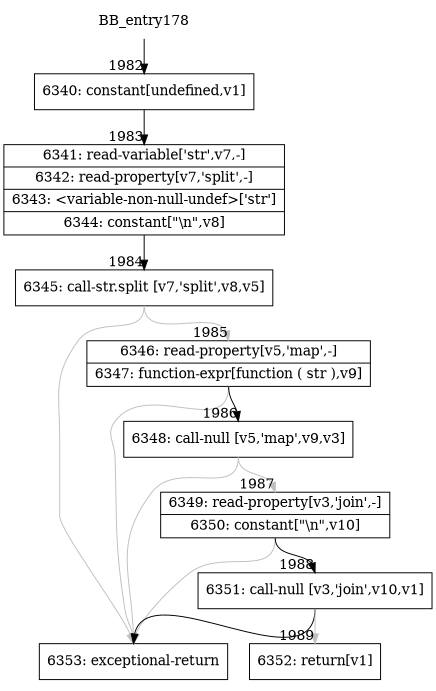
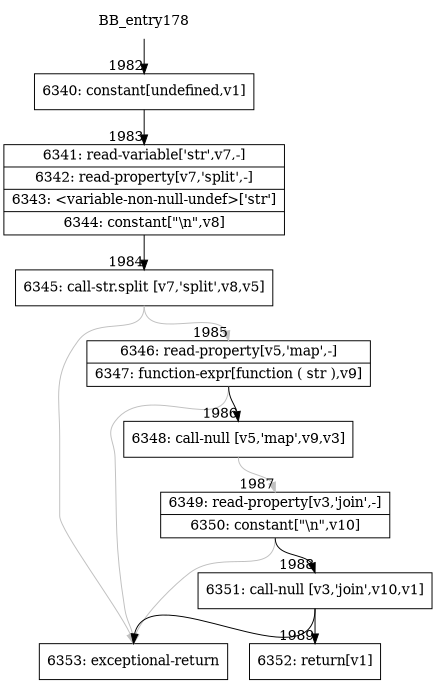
(140, 511) -> none
(315, 627) -> (315, 627)
